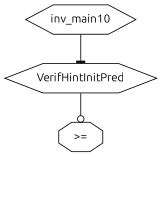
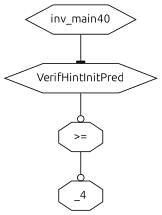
(81, 20) -> (81, 20)
none -> (81, 196)
